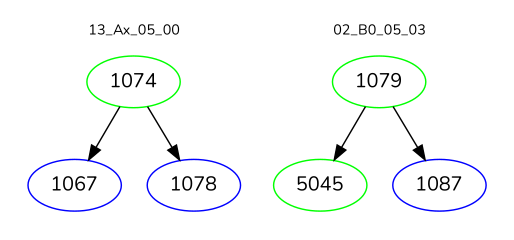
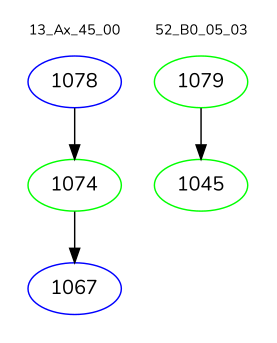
(134, 31) -> (75, 31)
(380, 31) -> (202, 31)
(160, 127) -> (75, 127)
(320, 185) -> (201, 185)
(439, 185) -> none
